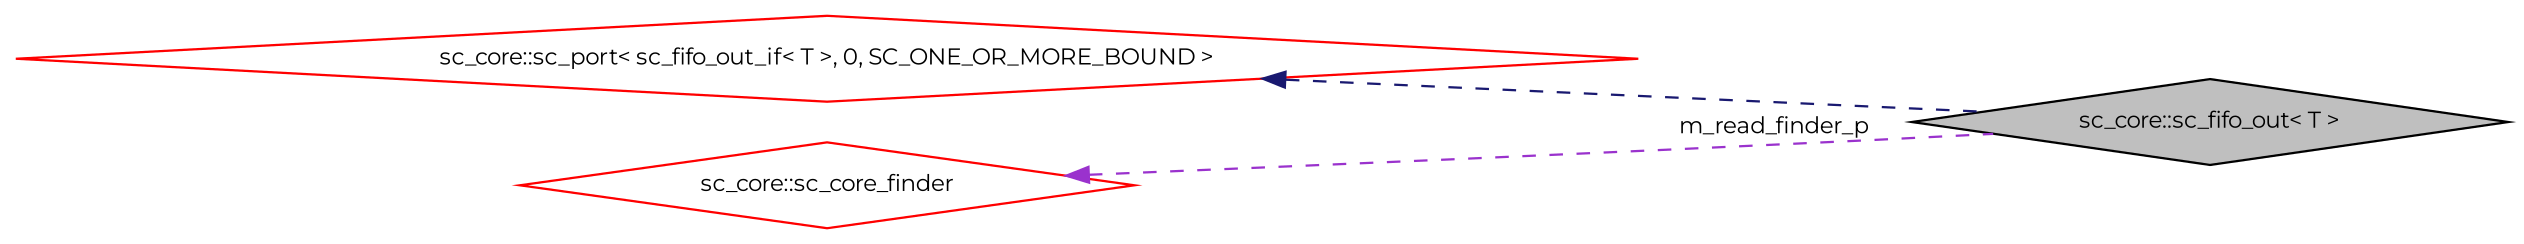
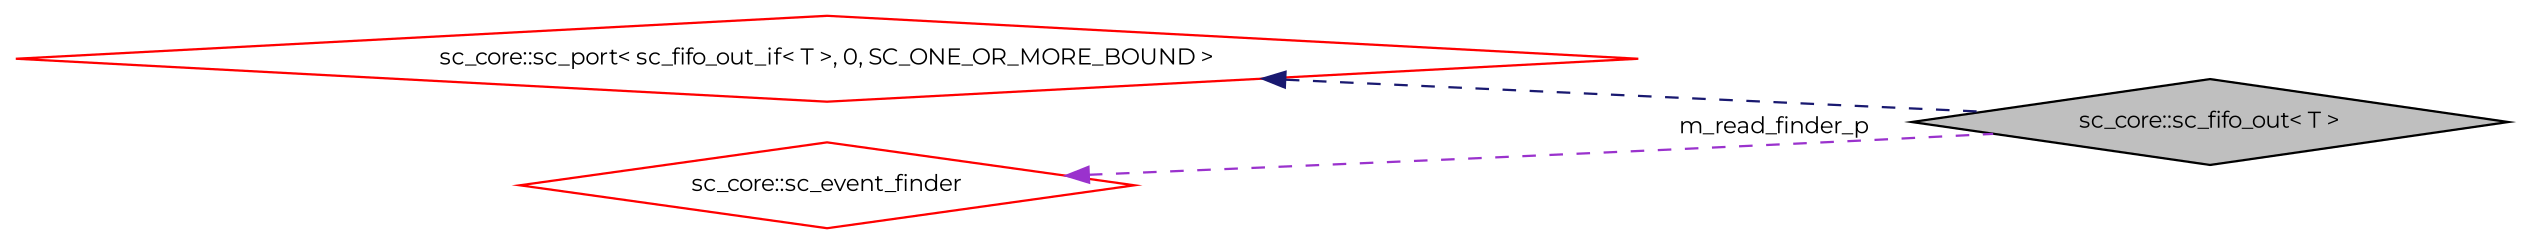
(827, 185) -> (827, 185)
